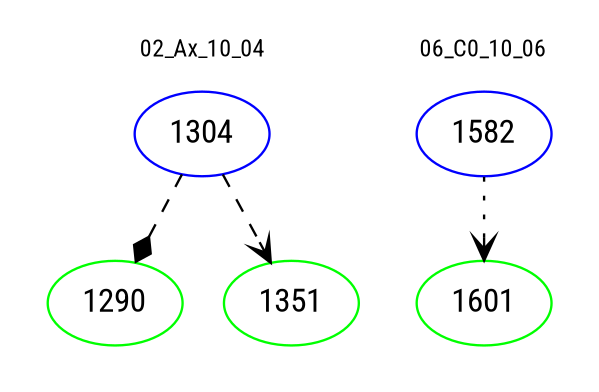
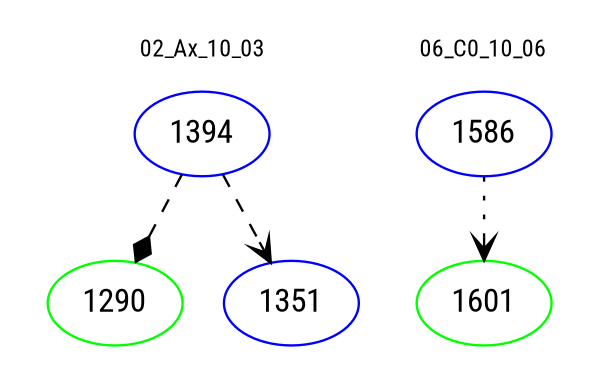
(203, 51) -> (203, 51)
(202, 134) -> (202, 134)
(484, 134) -> (484, 134)
(291, 303) -> (291, 303)
